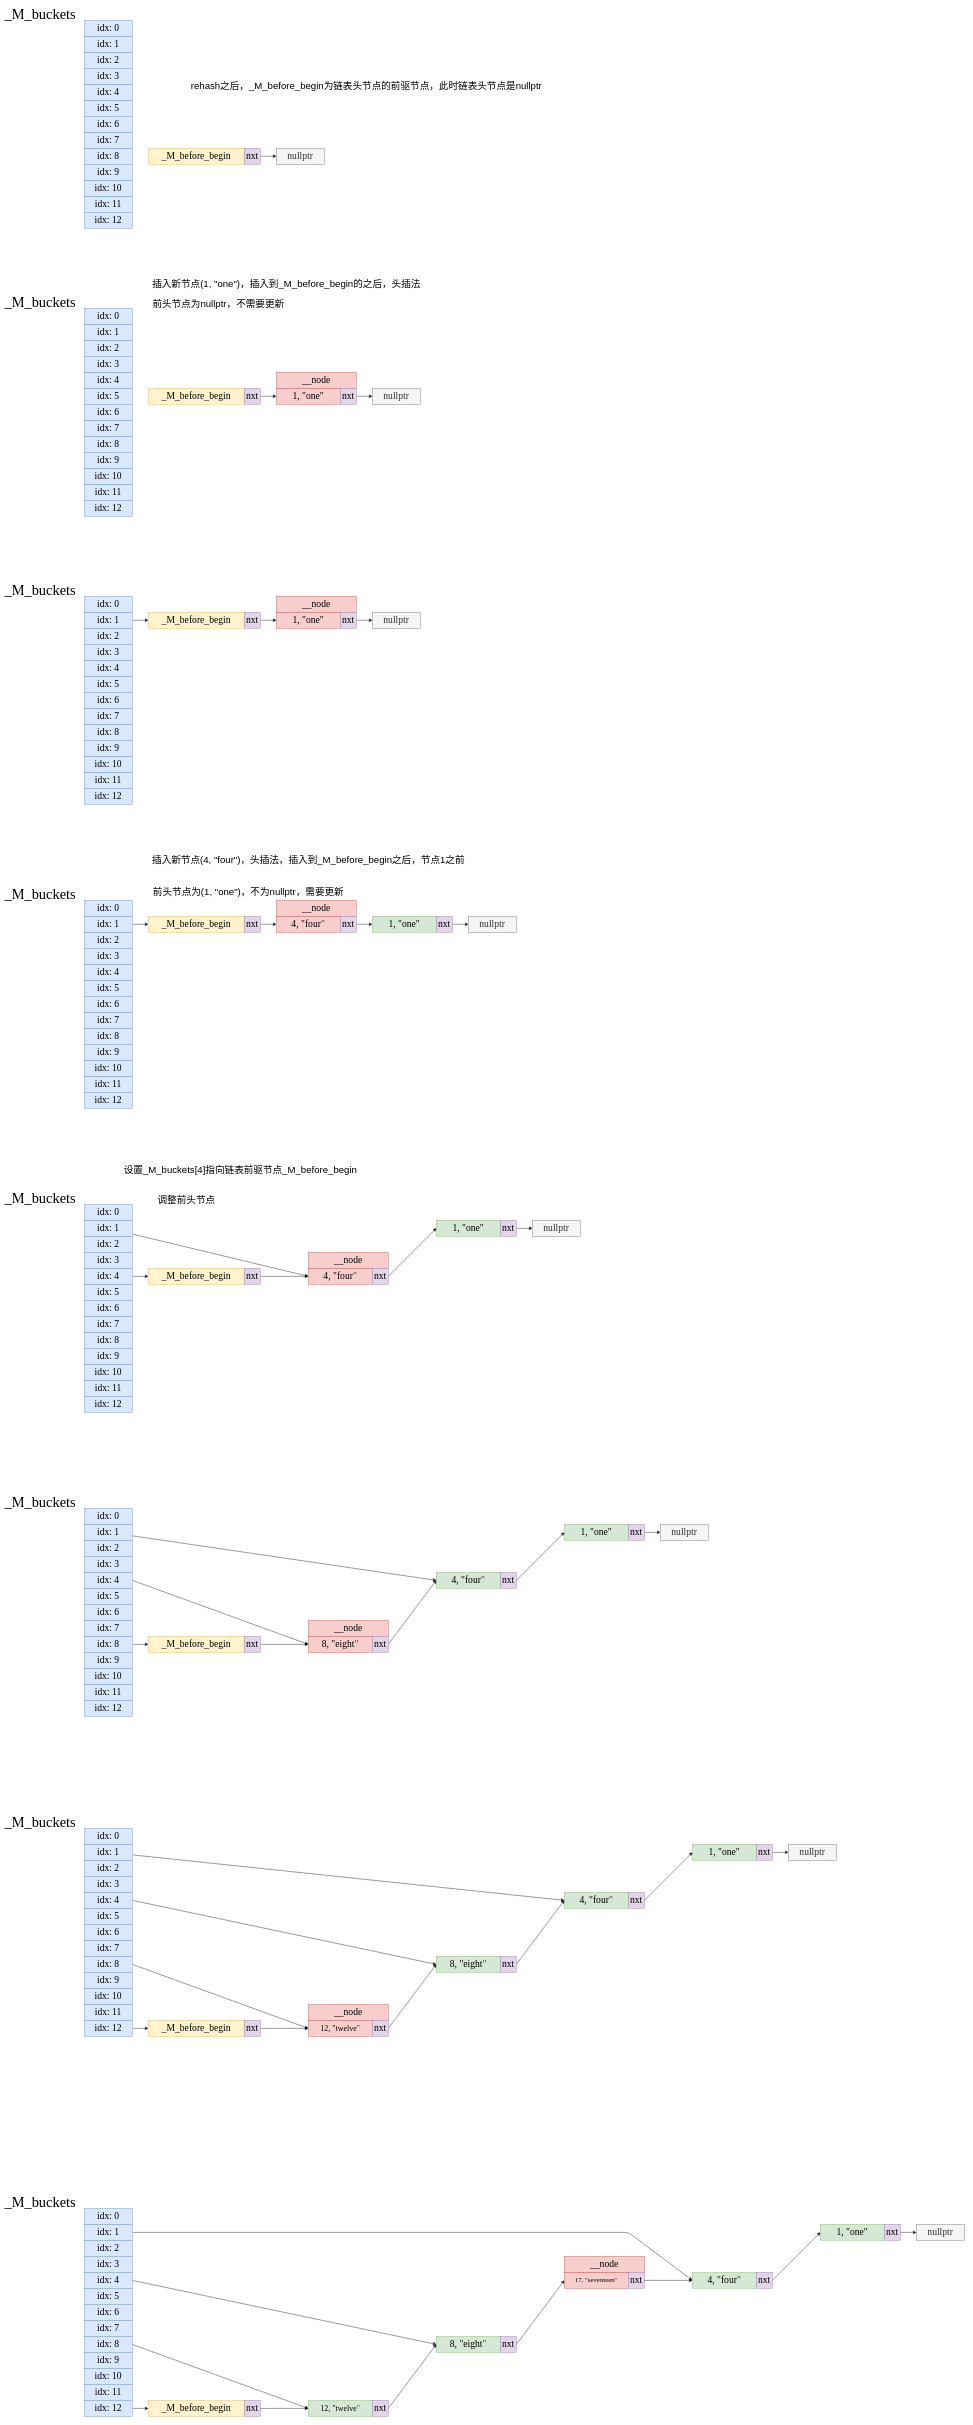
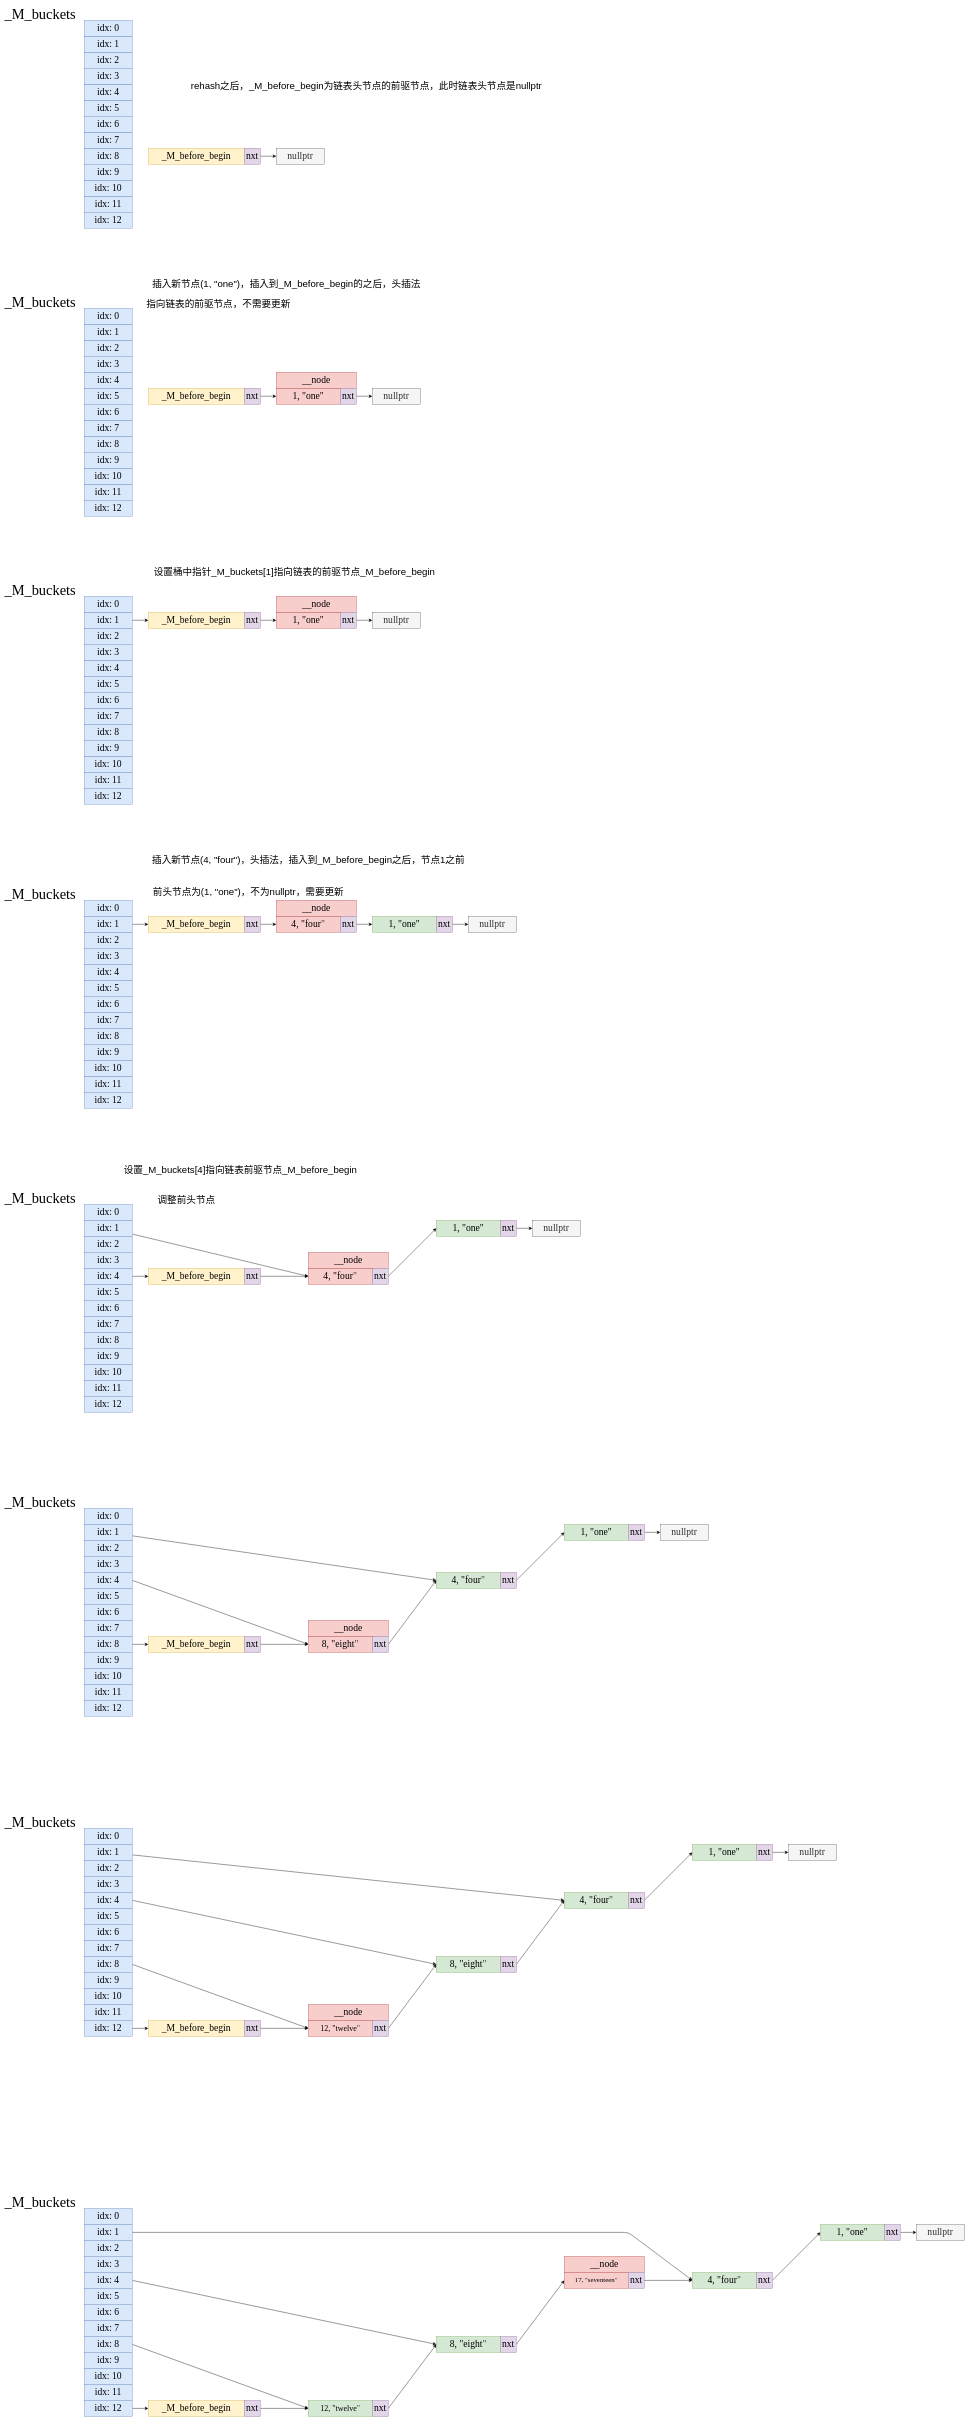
(218, 304) -> (218, 304)
none -> (294, 572)
